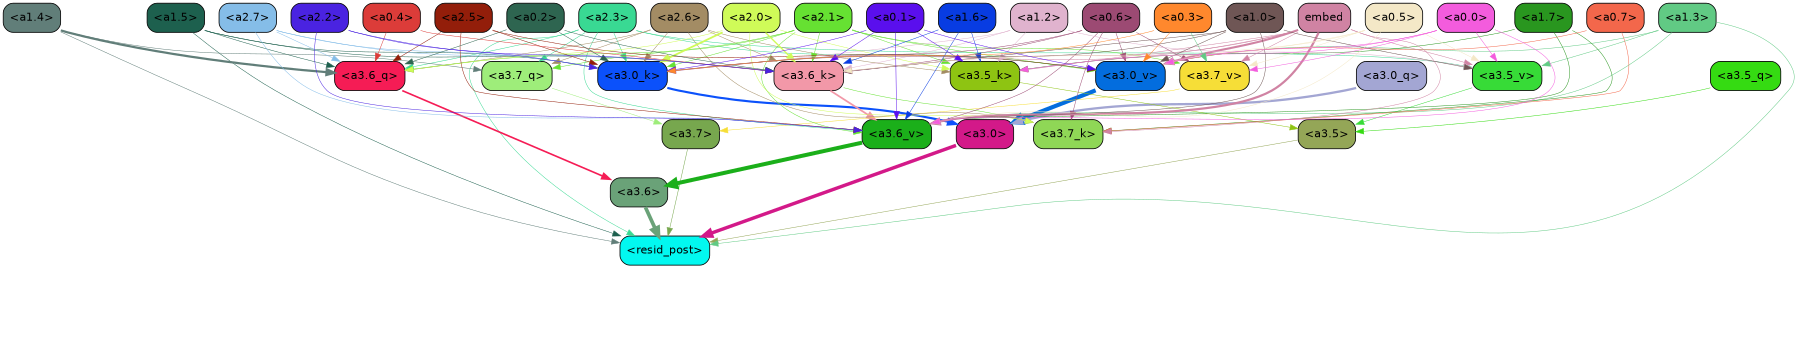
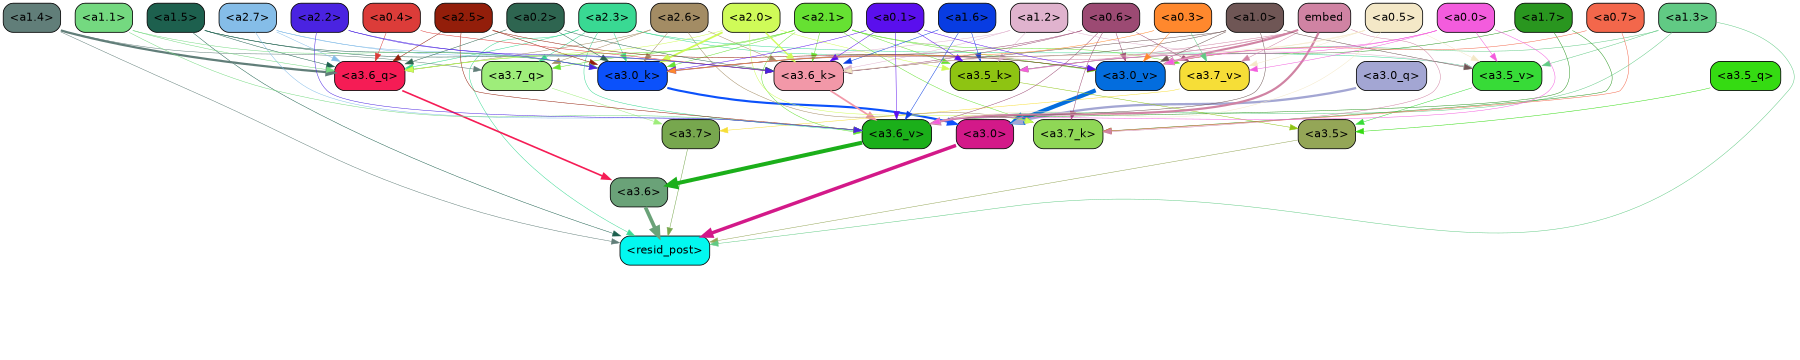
none -> (104, 18)
(1407, 47) -> none
(824, 55) -> none
(934, 105) -> (935, 87)
